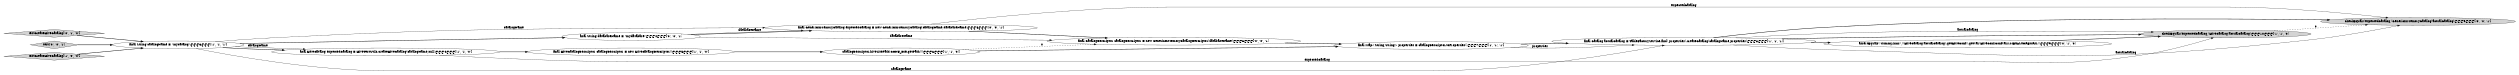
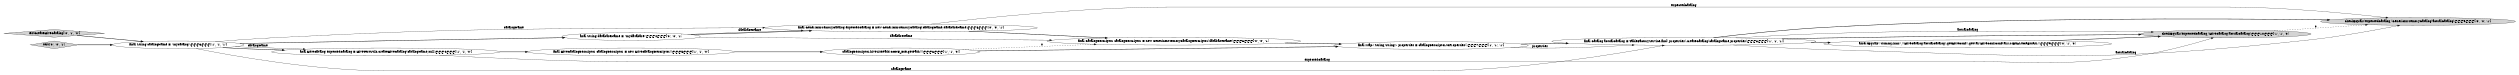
(54, 56) -> none
